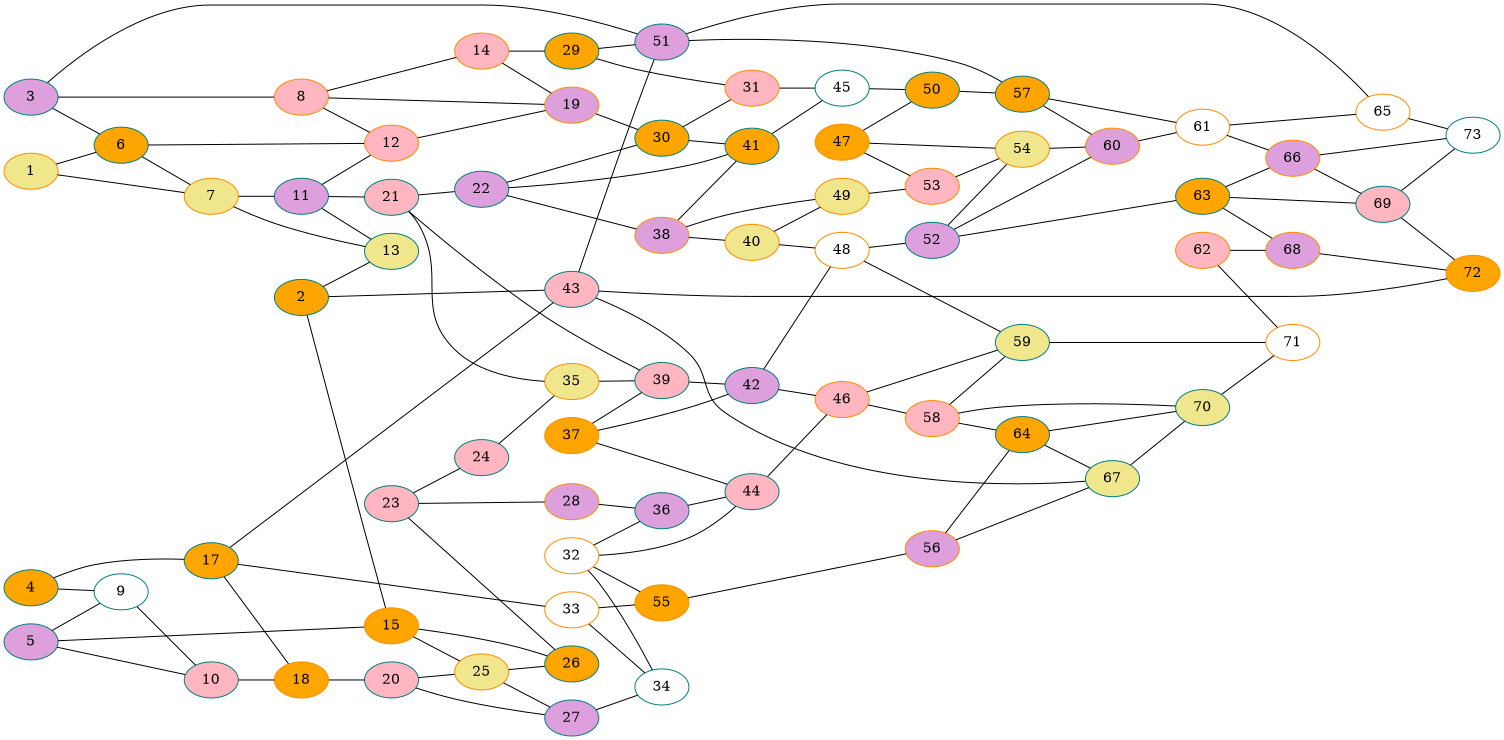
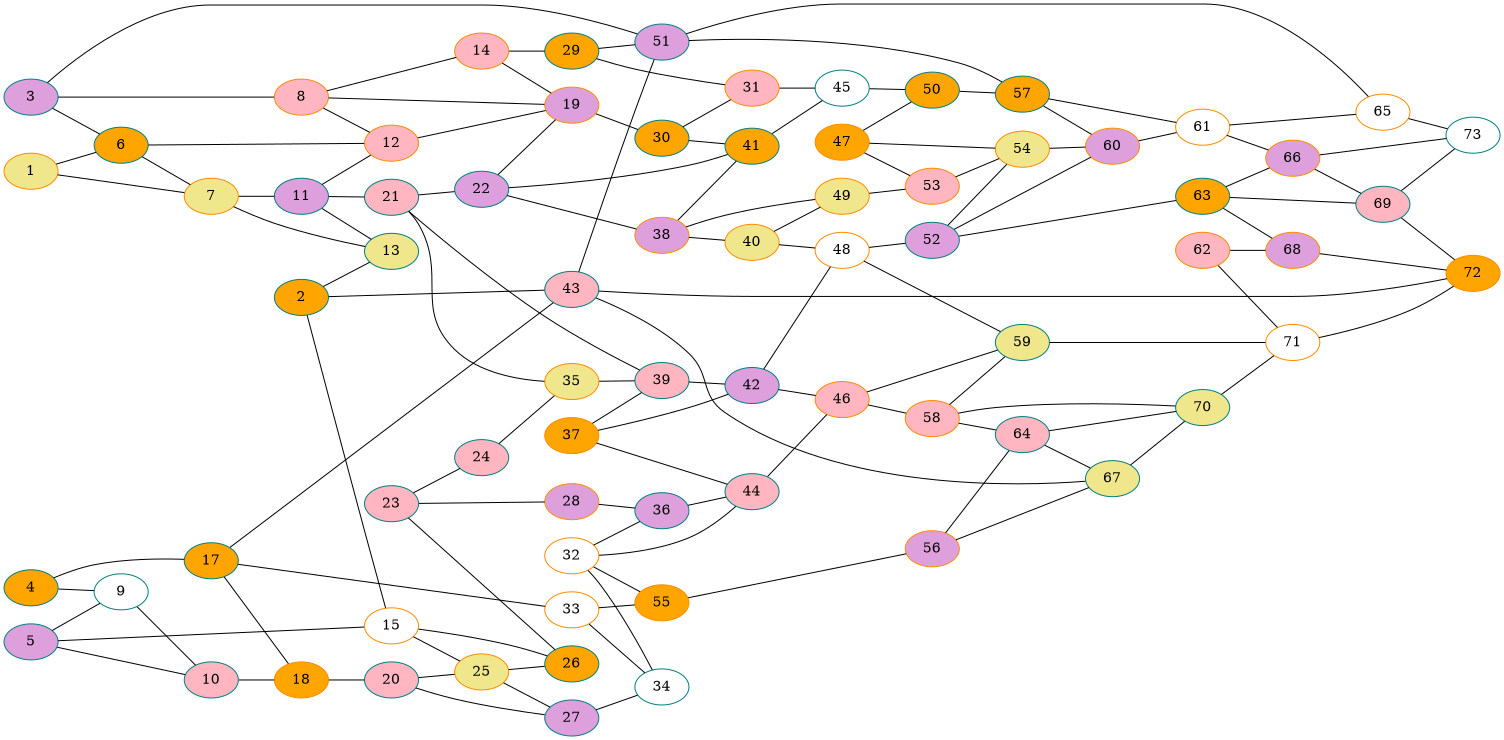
(572, 164) -> (527, 147)
none -> (1389, 318)
(1022, 435) -> (1022, 435)
(392, 626) -> (392, 626)
